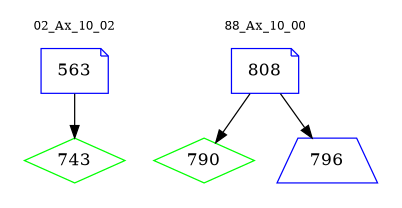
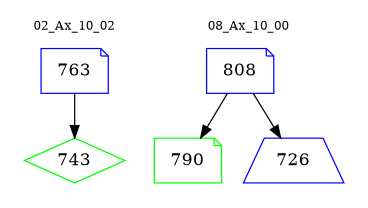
(266, 27) -> (249, 27)
(75, 71) -> (75, 71)
(204, 161) -> (188, 161)
(327, 161) -> (294, 161)
